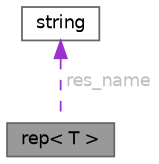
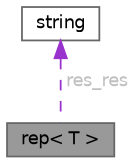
(106, 82) -> (95, 82)
